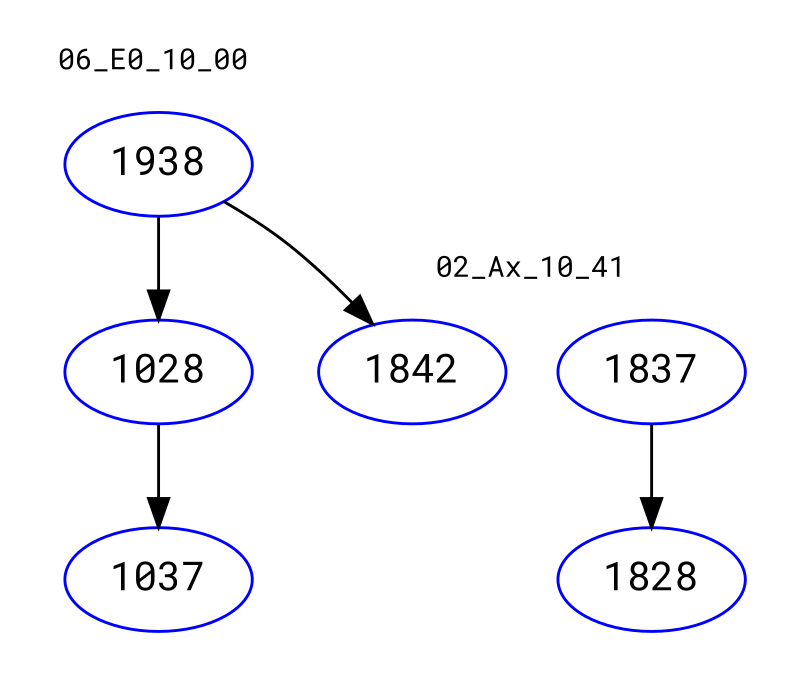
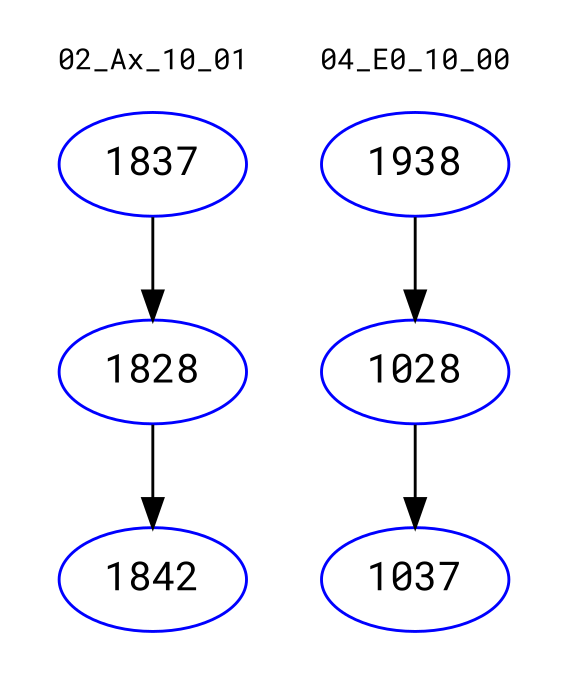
(154, 62) -> (417, 62)
(317, 268) -> (153, 462)
(532, 270) -> (154, 62)
